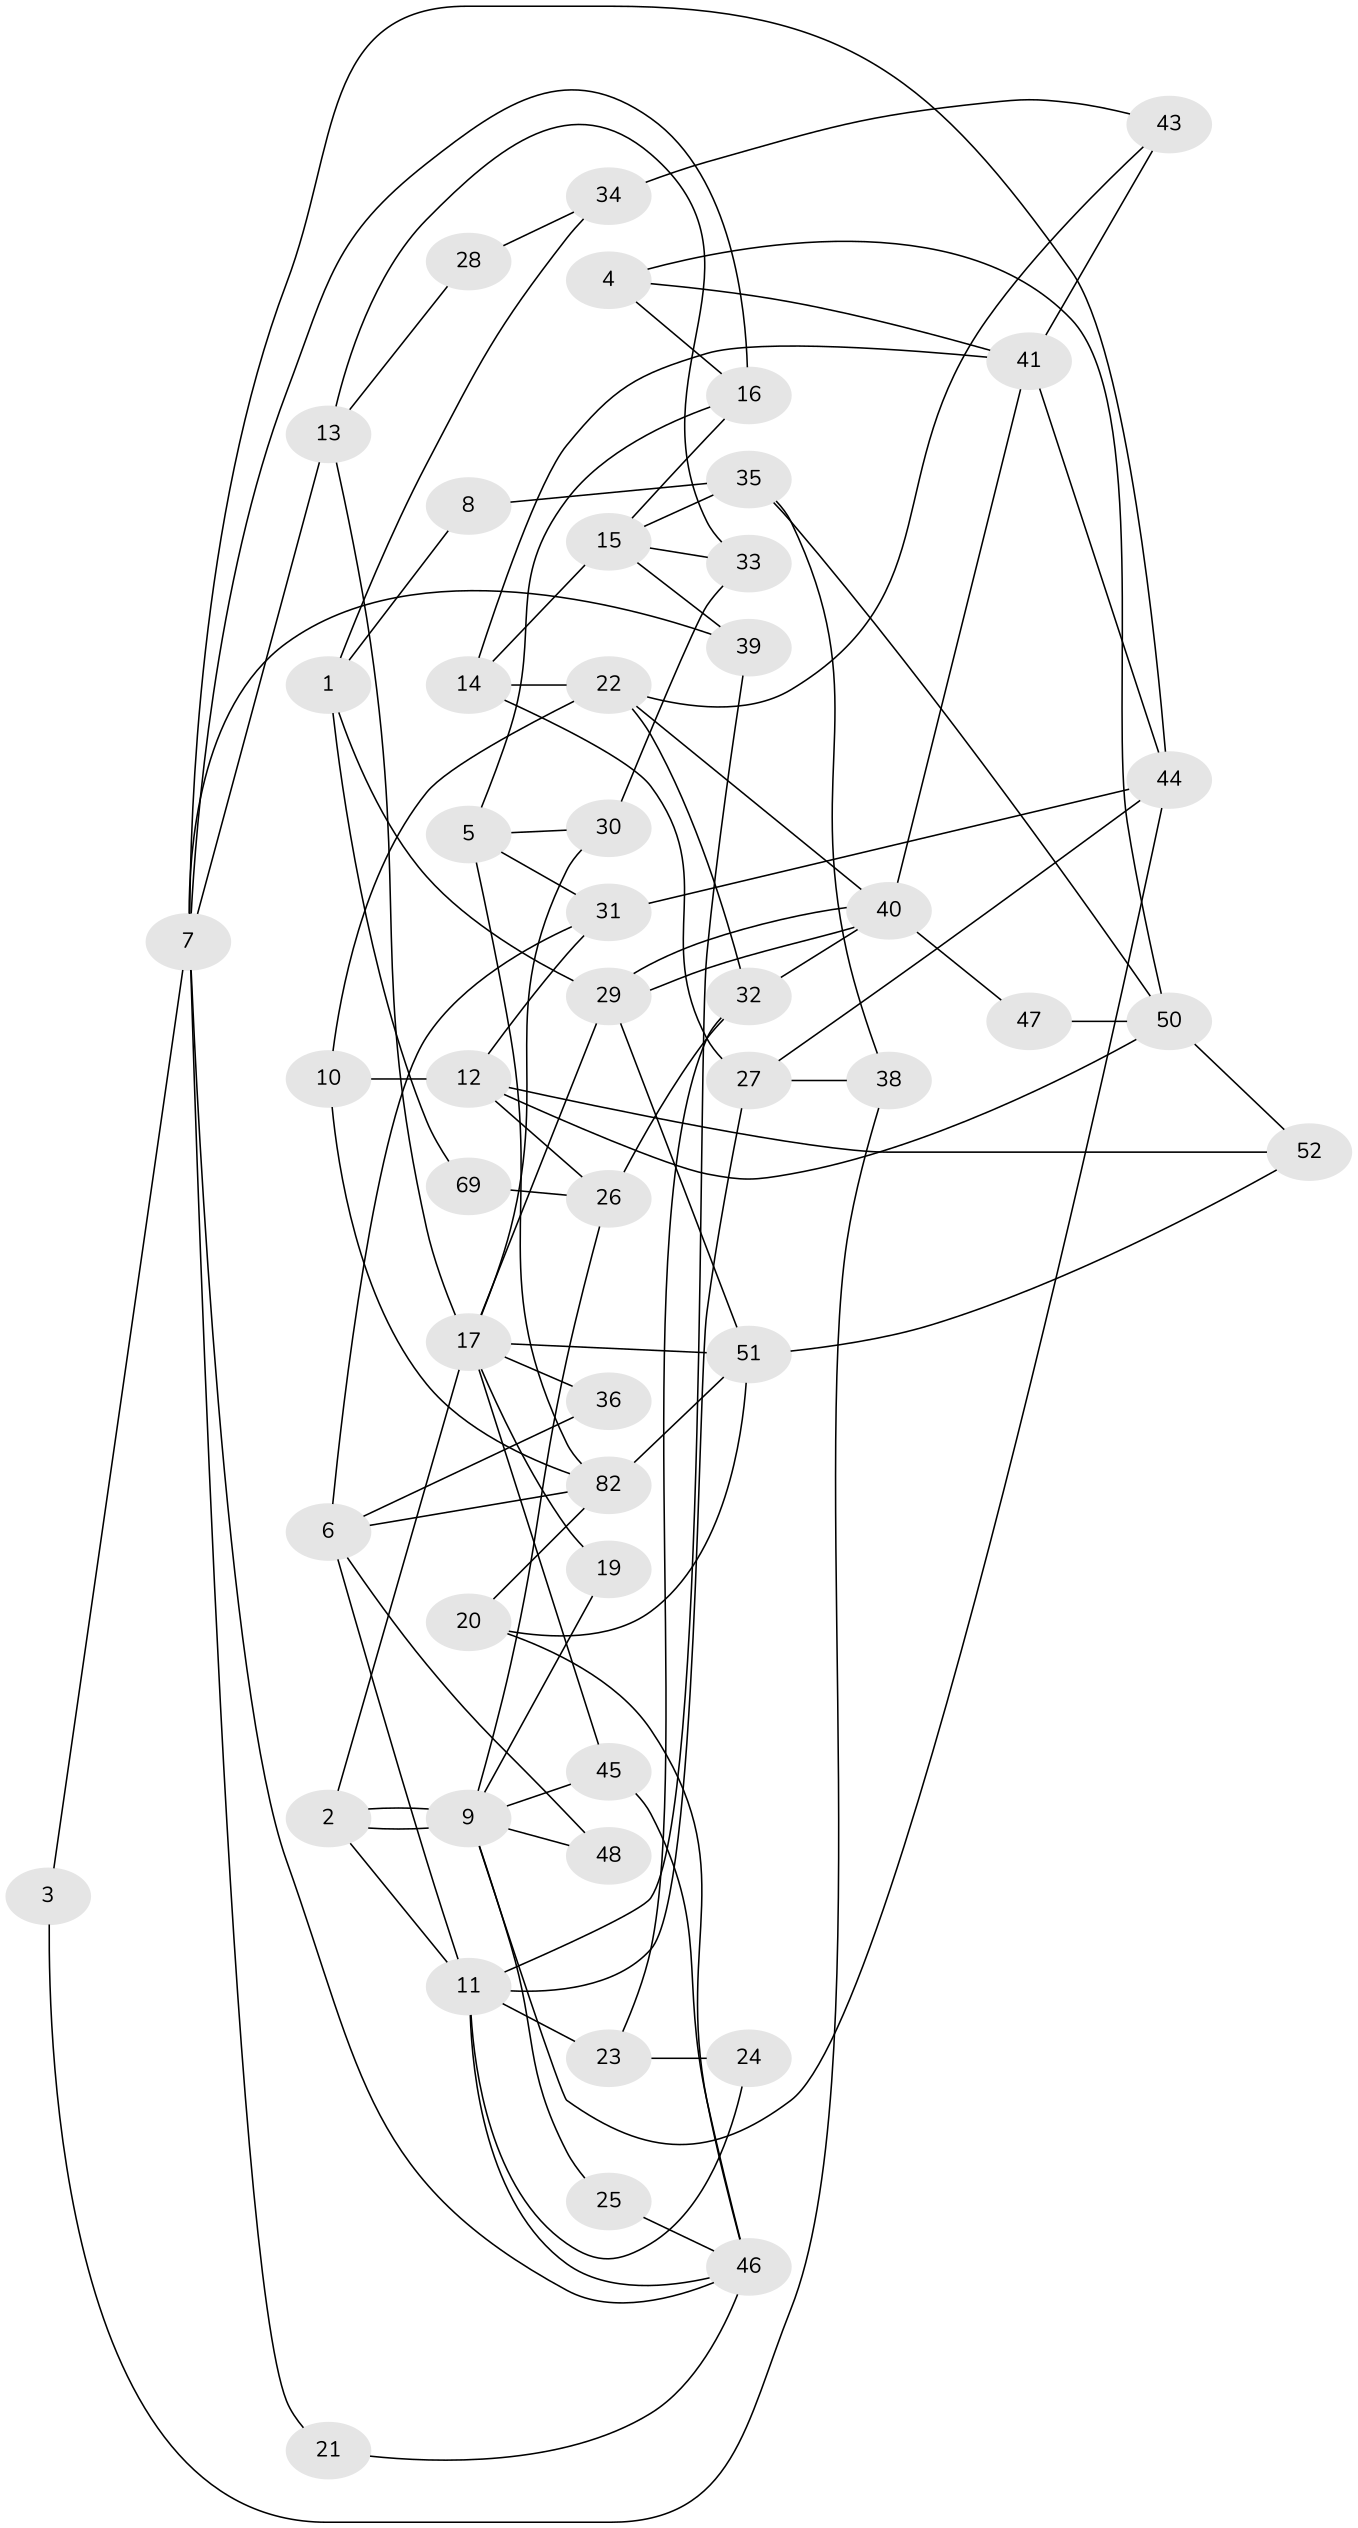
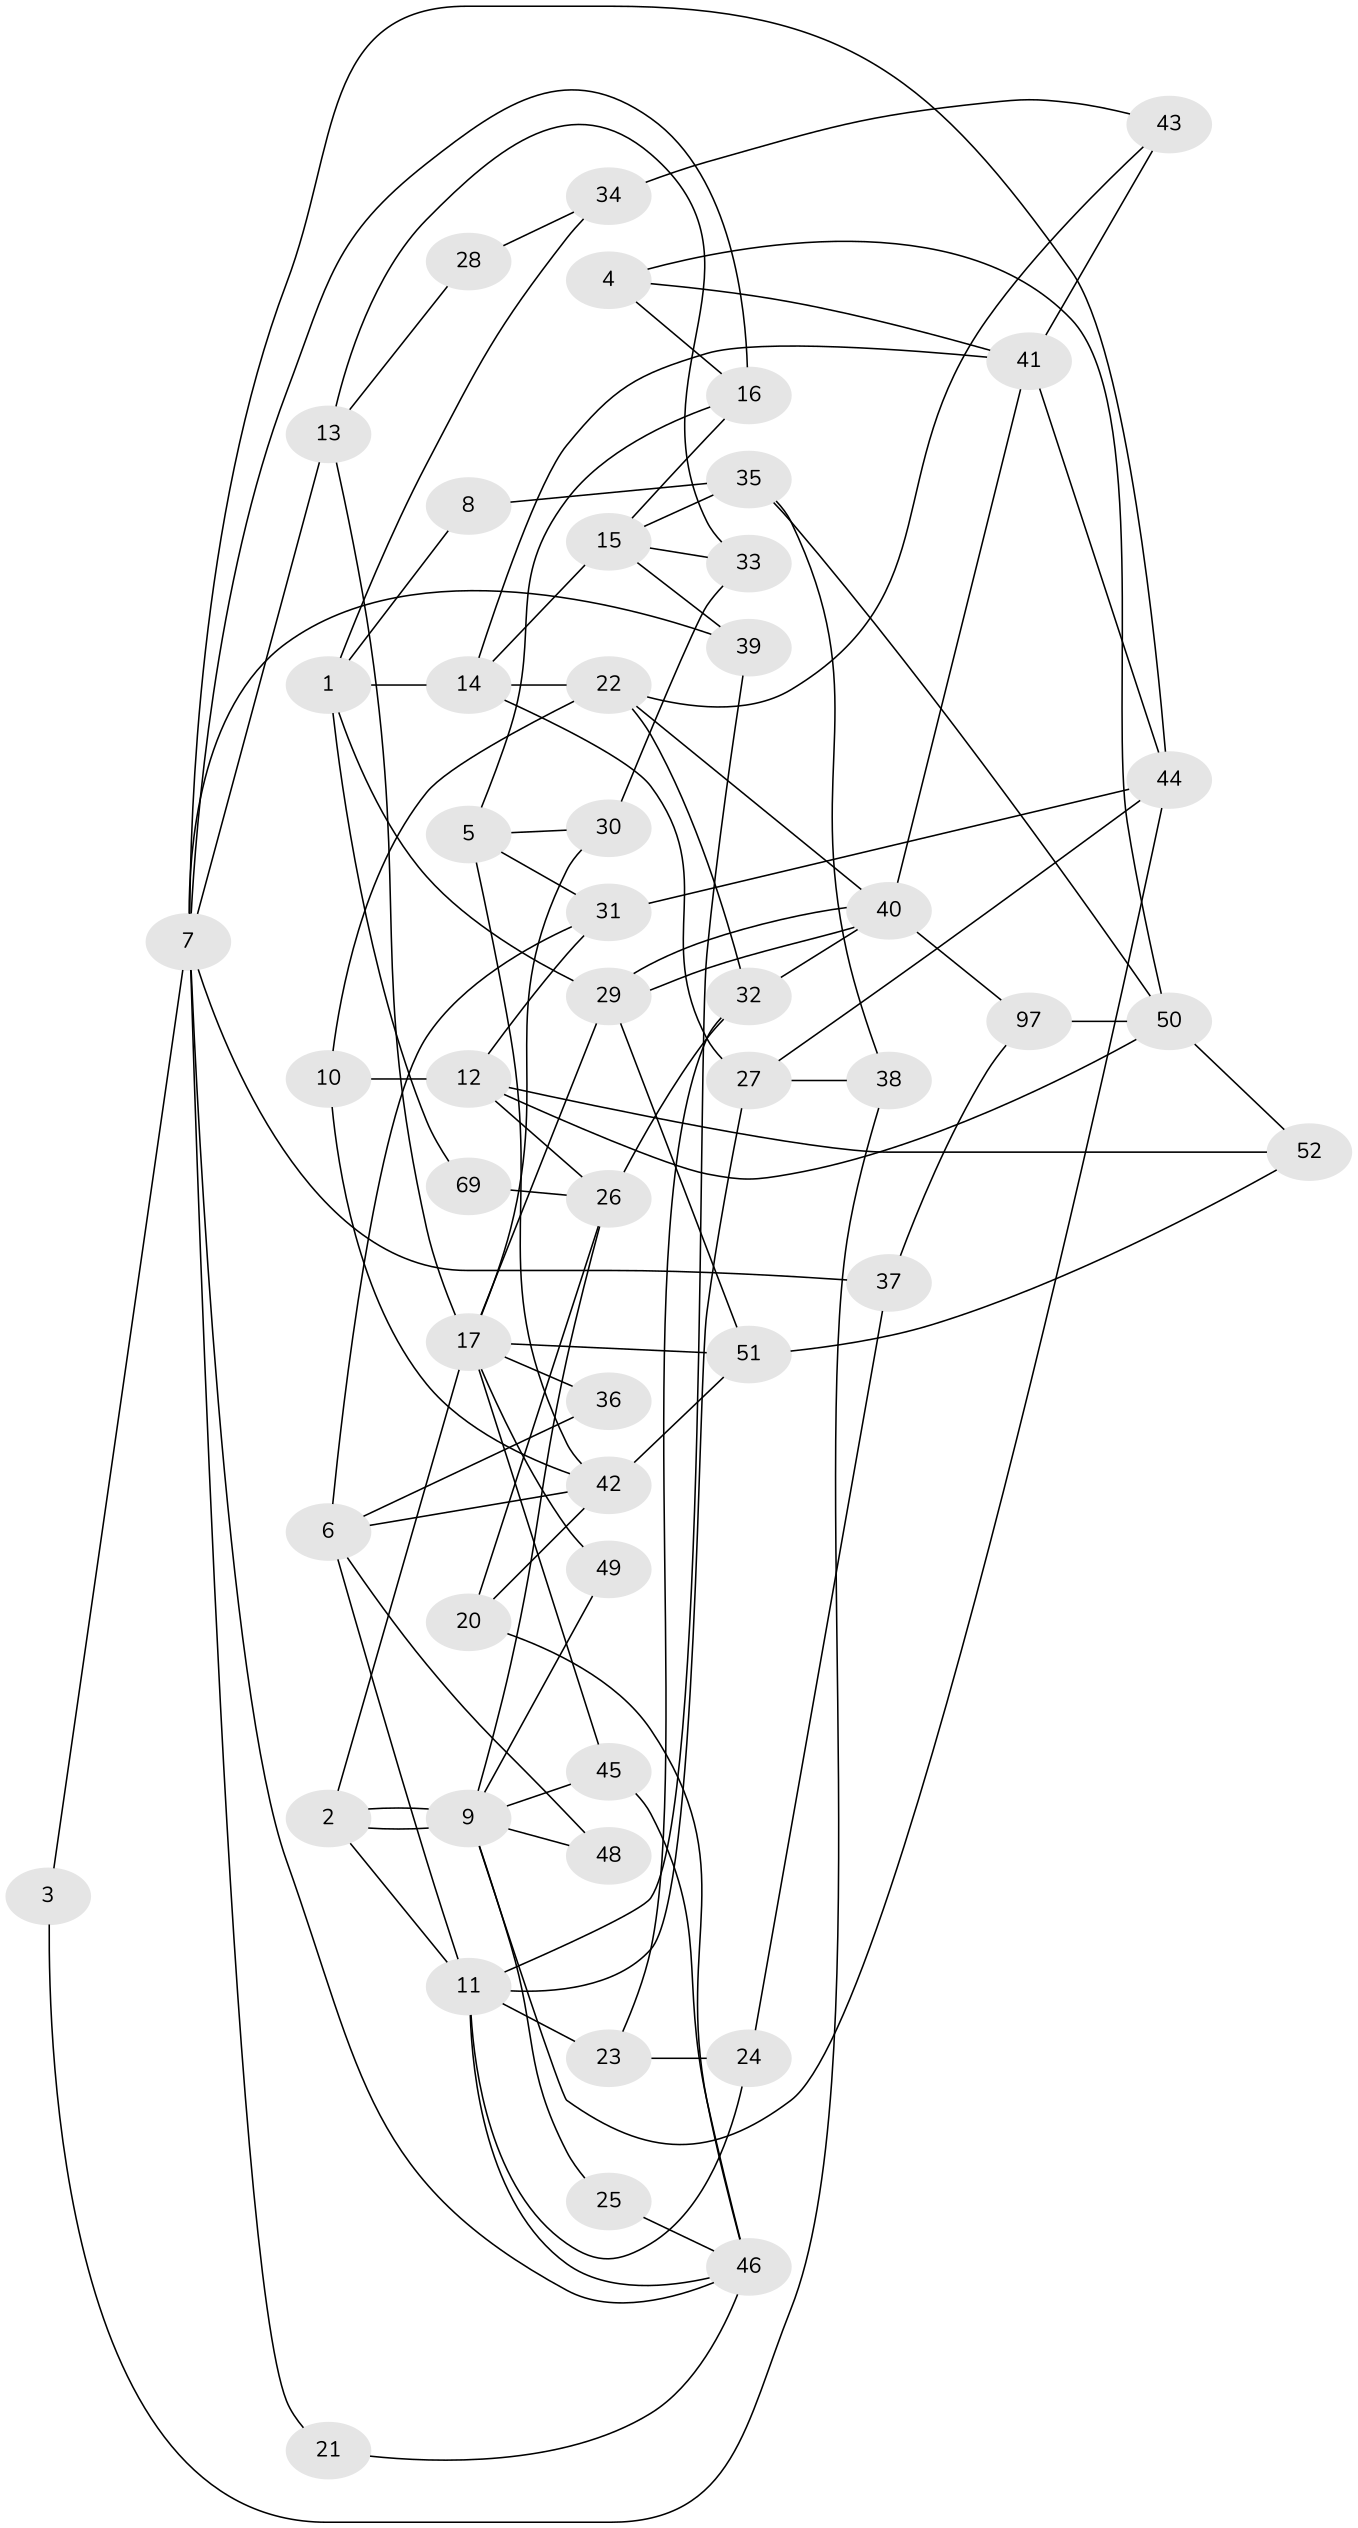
none -> (399, 685)
(1029, 1021) -> (1029, 1021)
none -> (889, 1283)
(609, 1485) -> (609, 1485)
(609, 1569) -> (609, 1569)
(682, 1580) -> (539, 1410)
